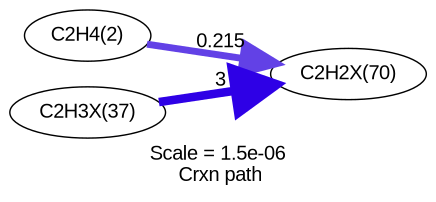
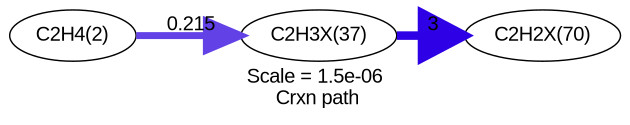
(195, 51) -> (171, 36)
